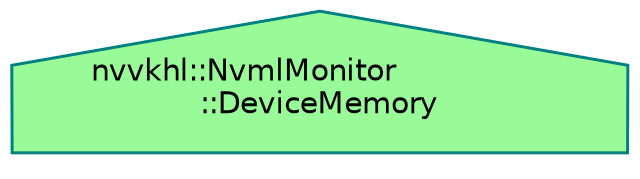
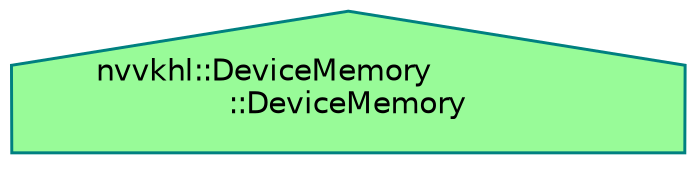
(320, 89) -> (348, 89)
